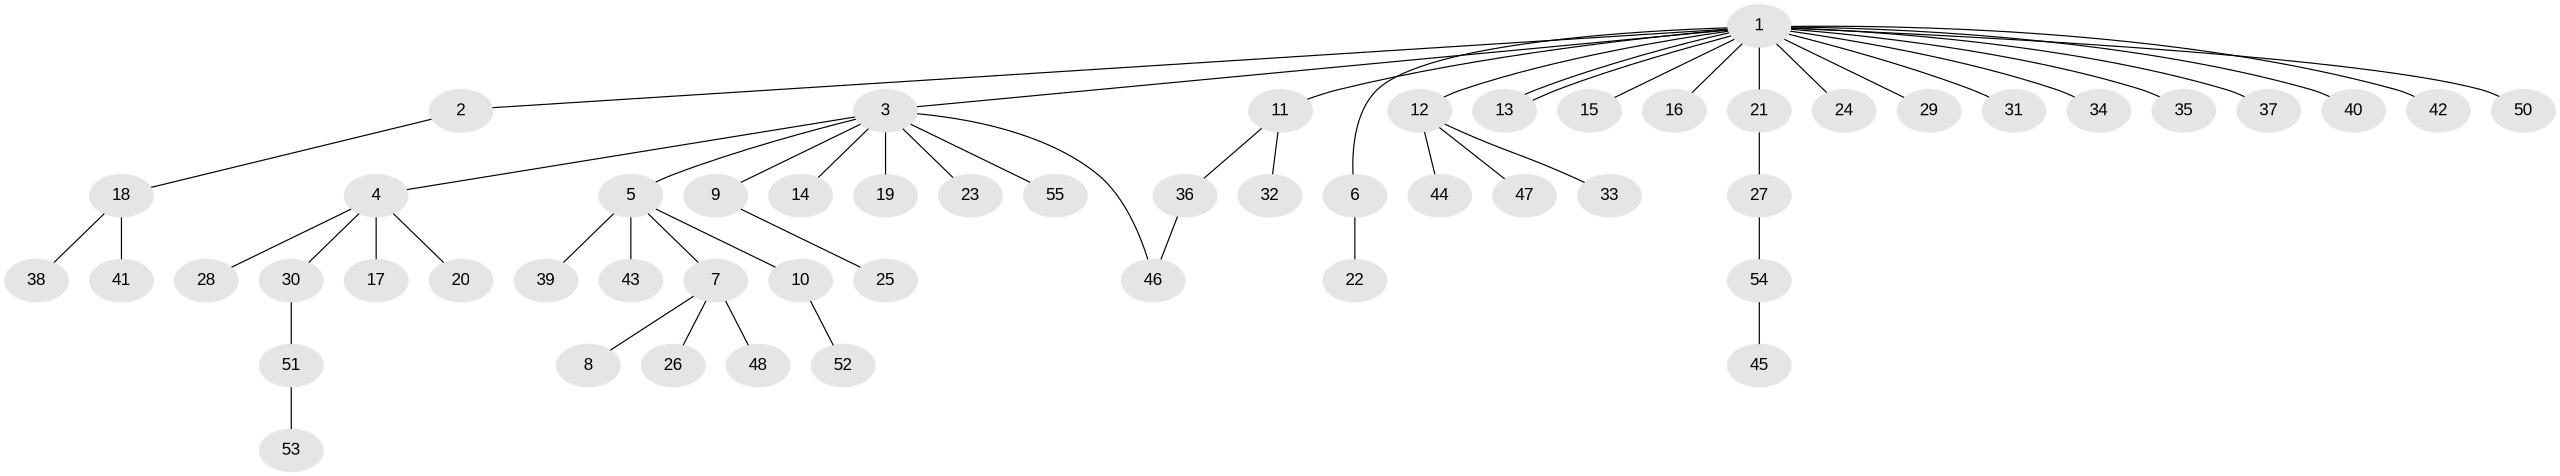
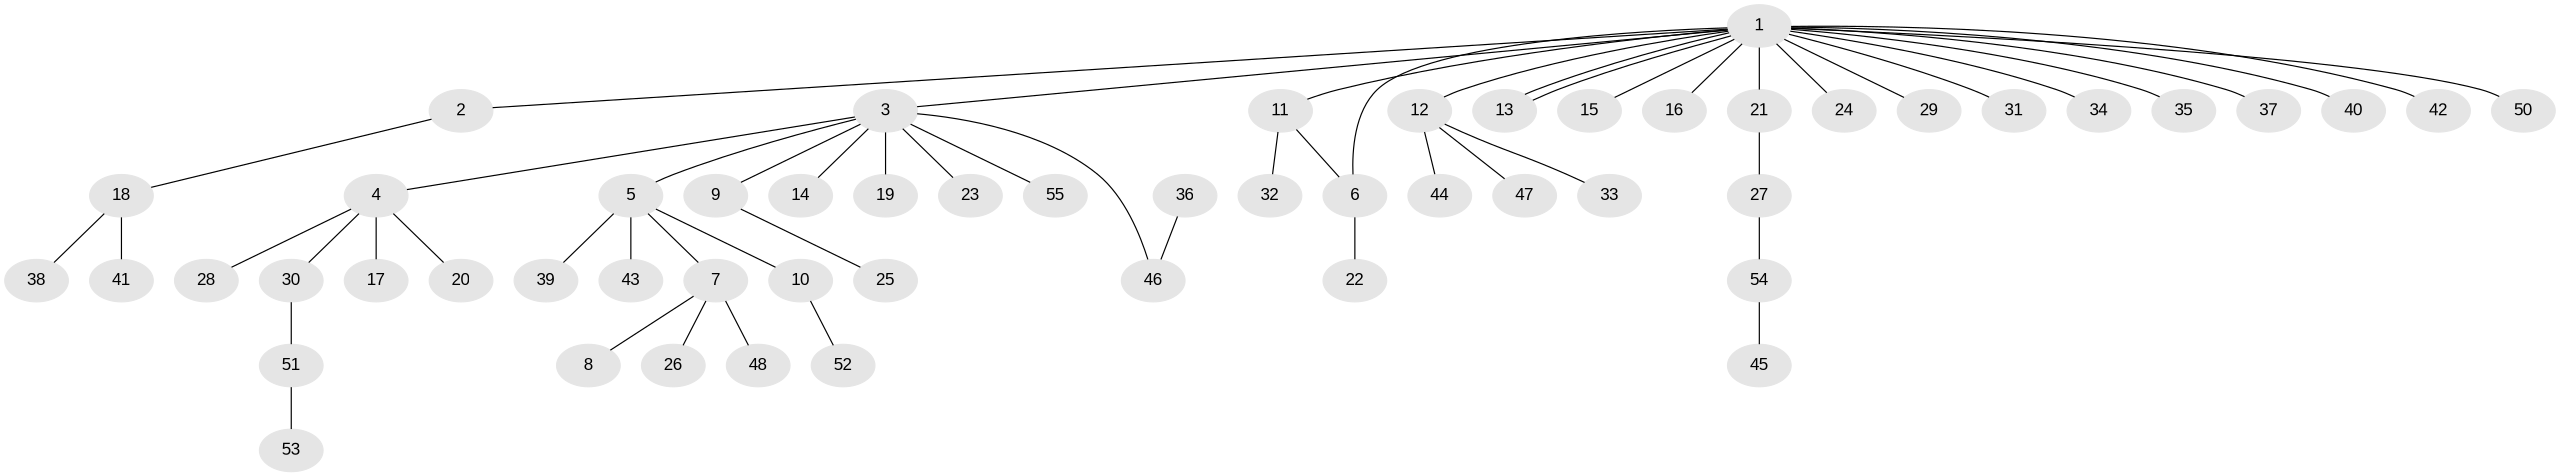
(1233, 153) -> (1318, 153)
